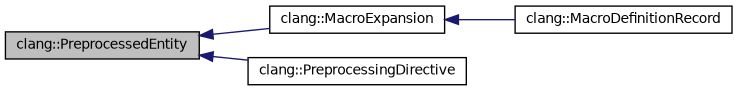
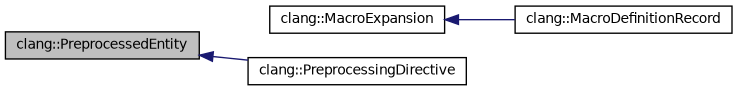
(241, 31) -> none
